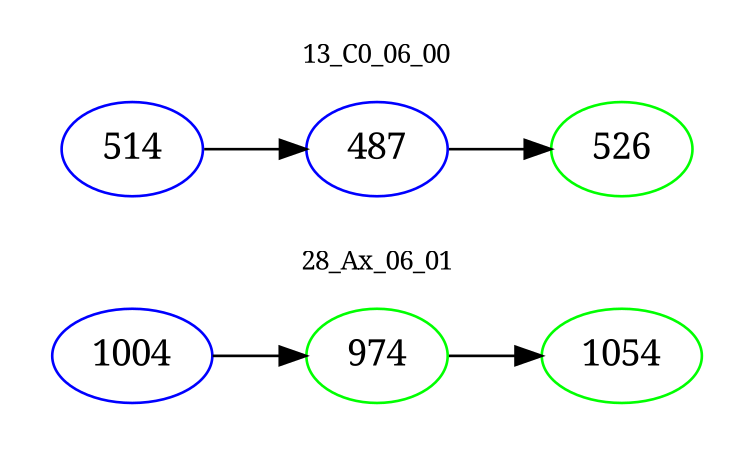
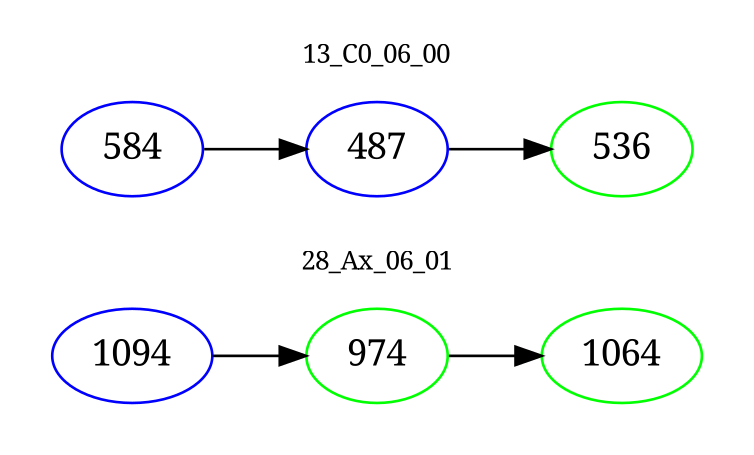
(132, 149) -> (132, 149)
(622, 149) -> (622, 149)
(132, 356) -> (132, 356)
(622, 356) -> (622, 356)
